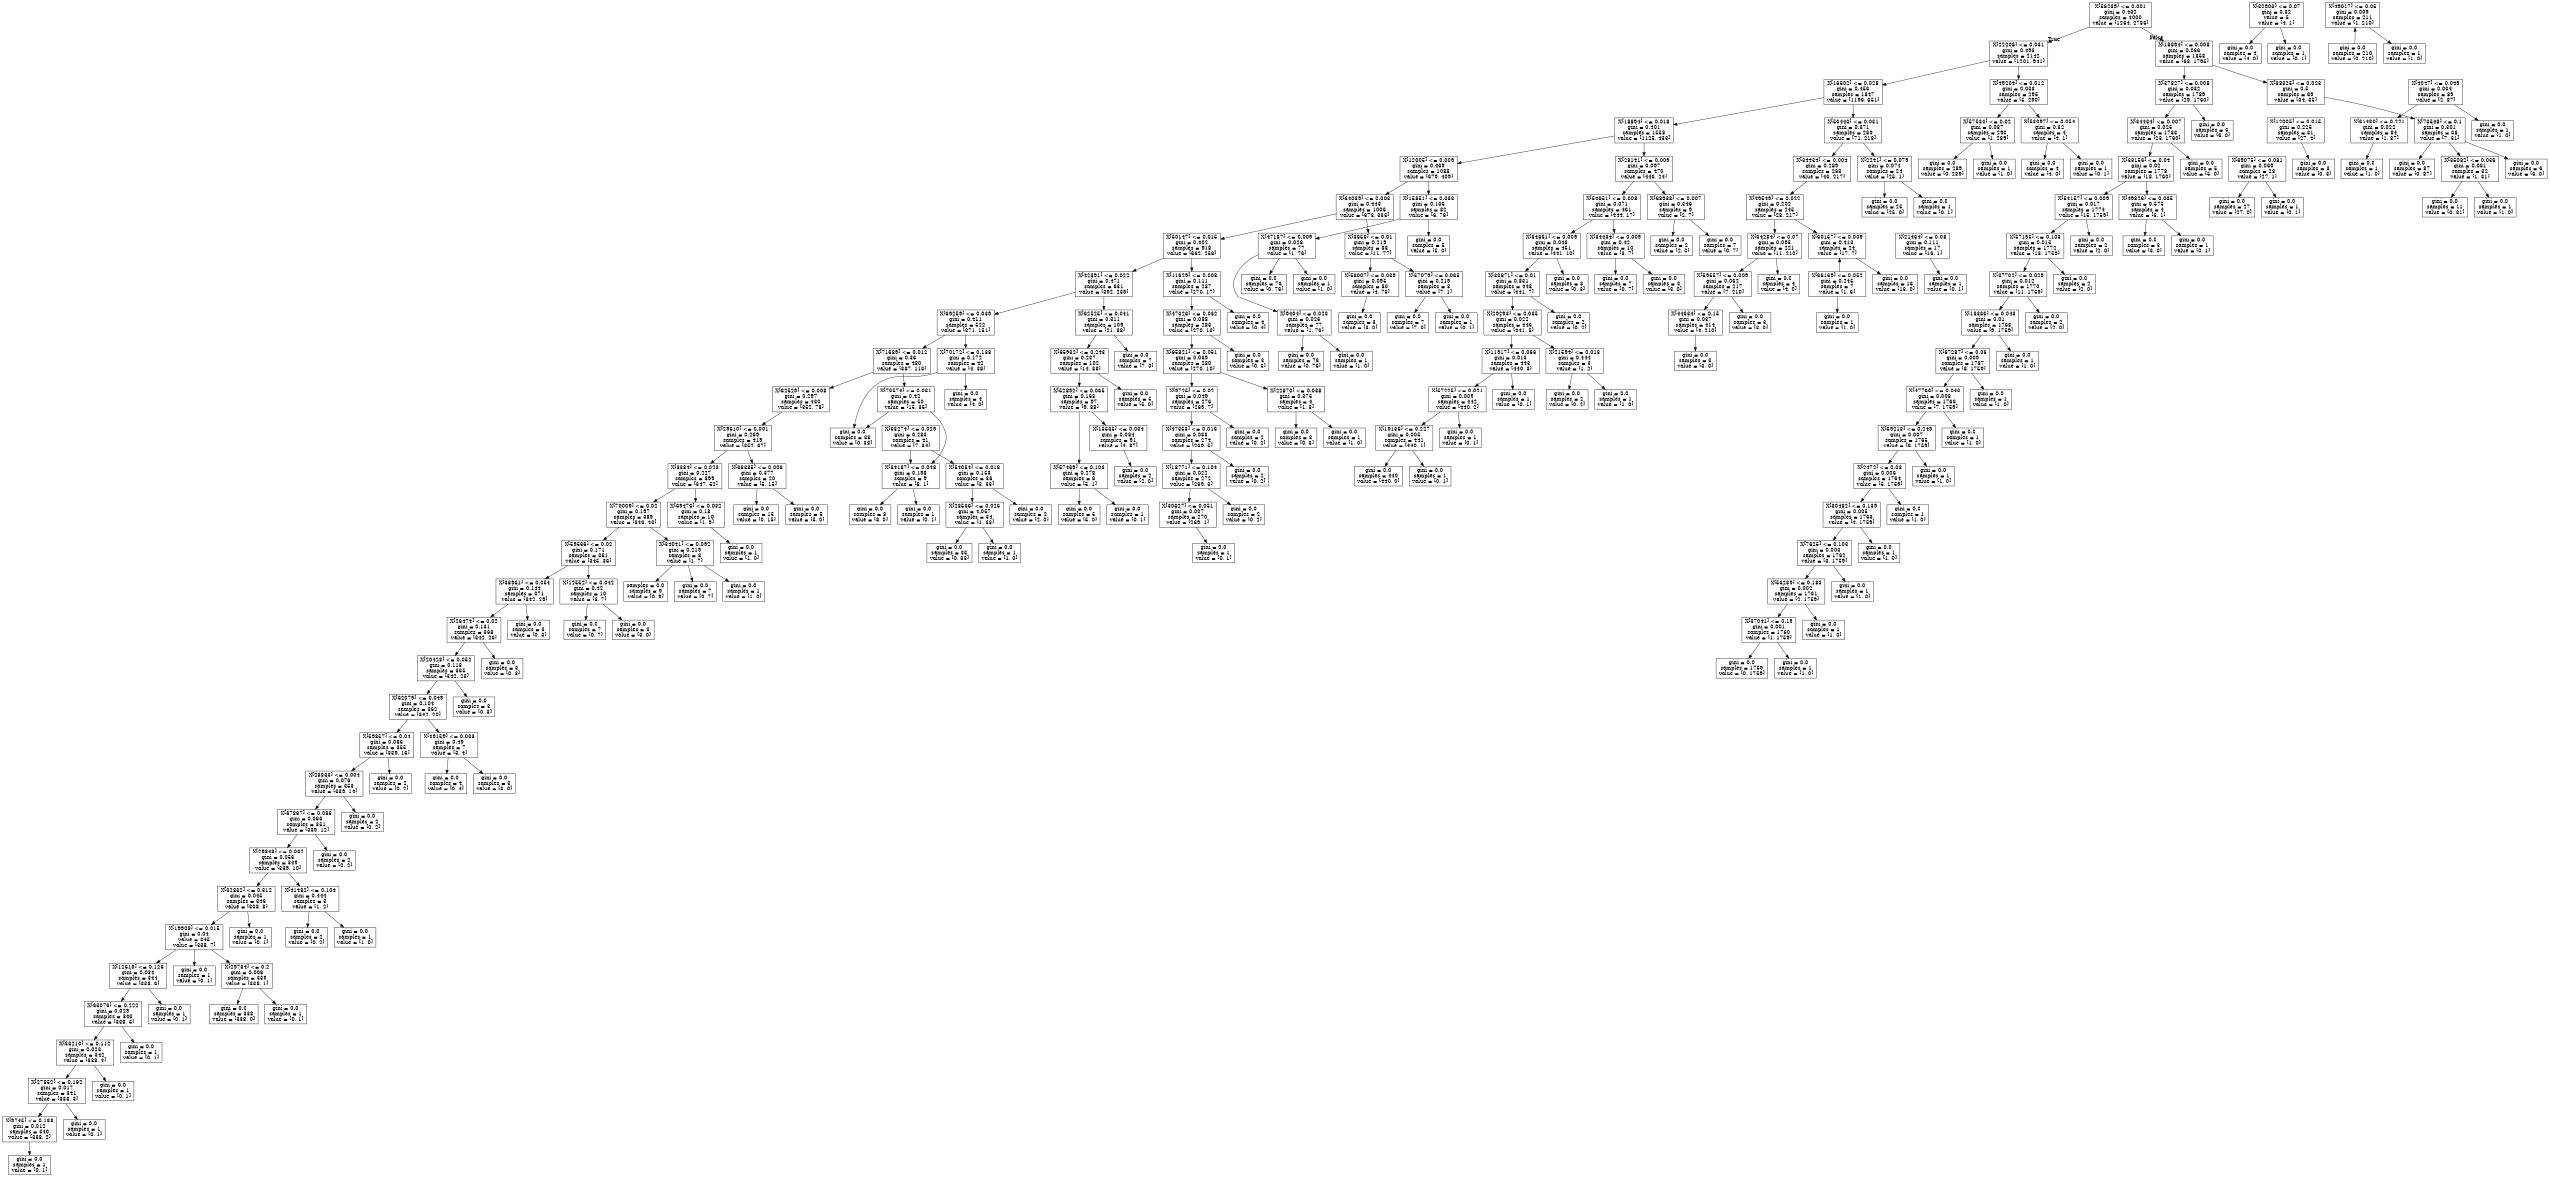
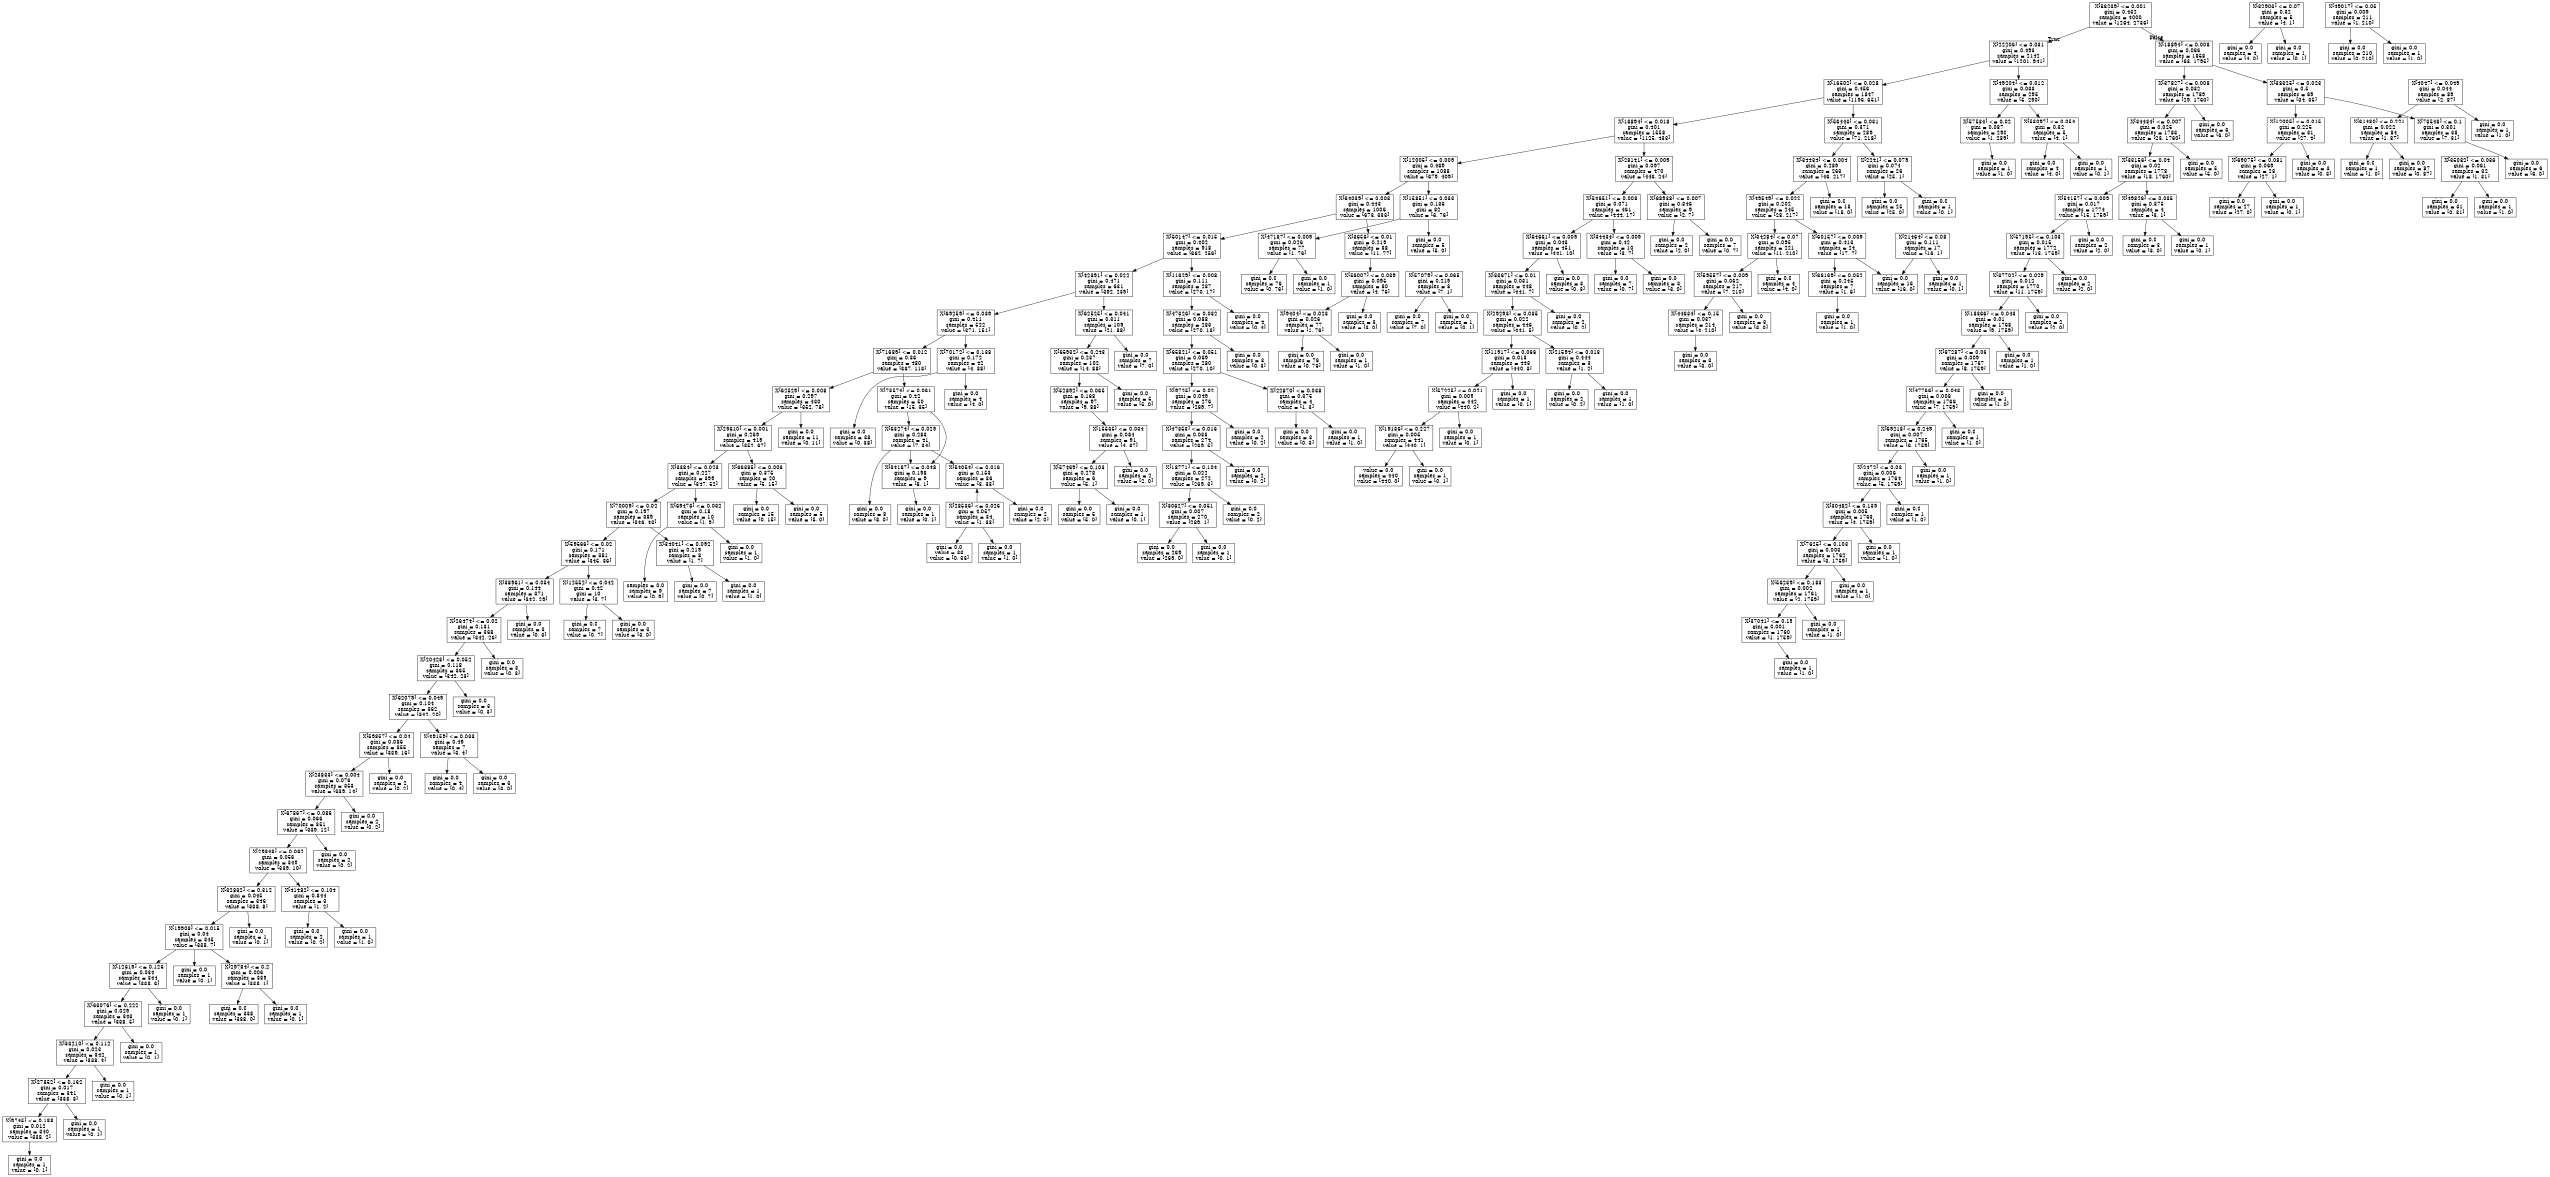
(2277, 15) -> (2277, 15)
(2355, 38) -> (2350, 34)
(2436, 92) -> (2436, 92)
none -> (2296, 109)
(2050, 130) -> (2050, 130)
none -> (2278, 148)
(2454, 148) -> none
(2426, 149) -> (2396, 150)
(1885, 169) -> (1885, 169)
(1943, 169) -> none
(1429, 207) -> (1429, 207)
none -> (1833, 207)
(2148, 207) -> (2148, 207)
(2445, 207) -> (2445, 207)
(1401, 264) -> none
none -> (1909, 265)
(1840, 267) -> (1835, 263)
(1513, 284) -> (1513, 284)
(1234, 290) -> (1339, 302)
(1695, 323) -> (1695, 323)
(879, 419) -> (908, 417)
(1079, 436) -> (1100, 456)
none -> (801, 438)
(757, 476) -> (757, 476)
(1378, 476) -> (1378, 476)
(972, 494) -> (977, 497)
(890, 496) -> (874, 473)
(949, 553) -> (949, 553)
none -> (1162, 553)
(665, 572) -> (649, 549)
(589, 591) -> (589, 591)
(1742, 668) -> none
(310, 899) -> (310, 899)
(194, 937) -> (194, 937)
